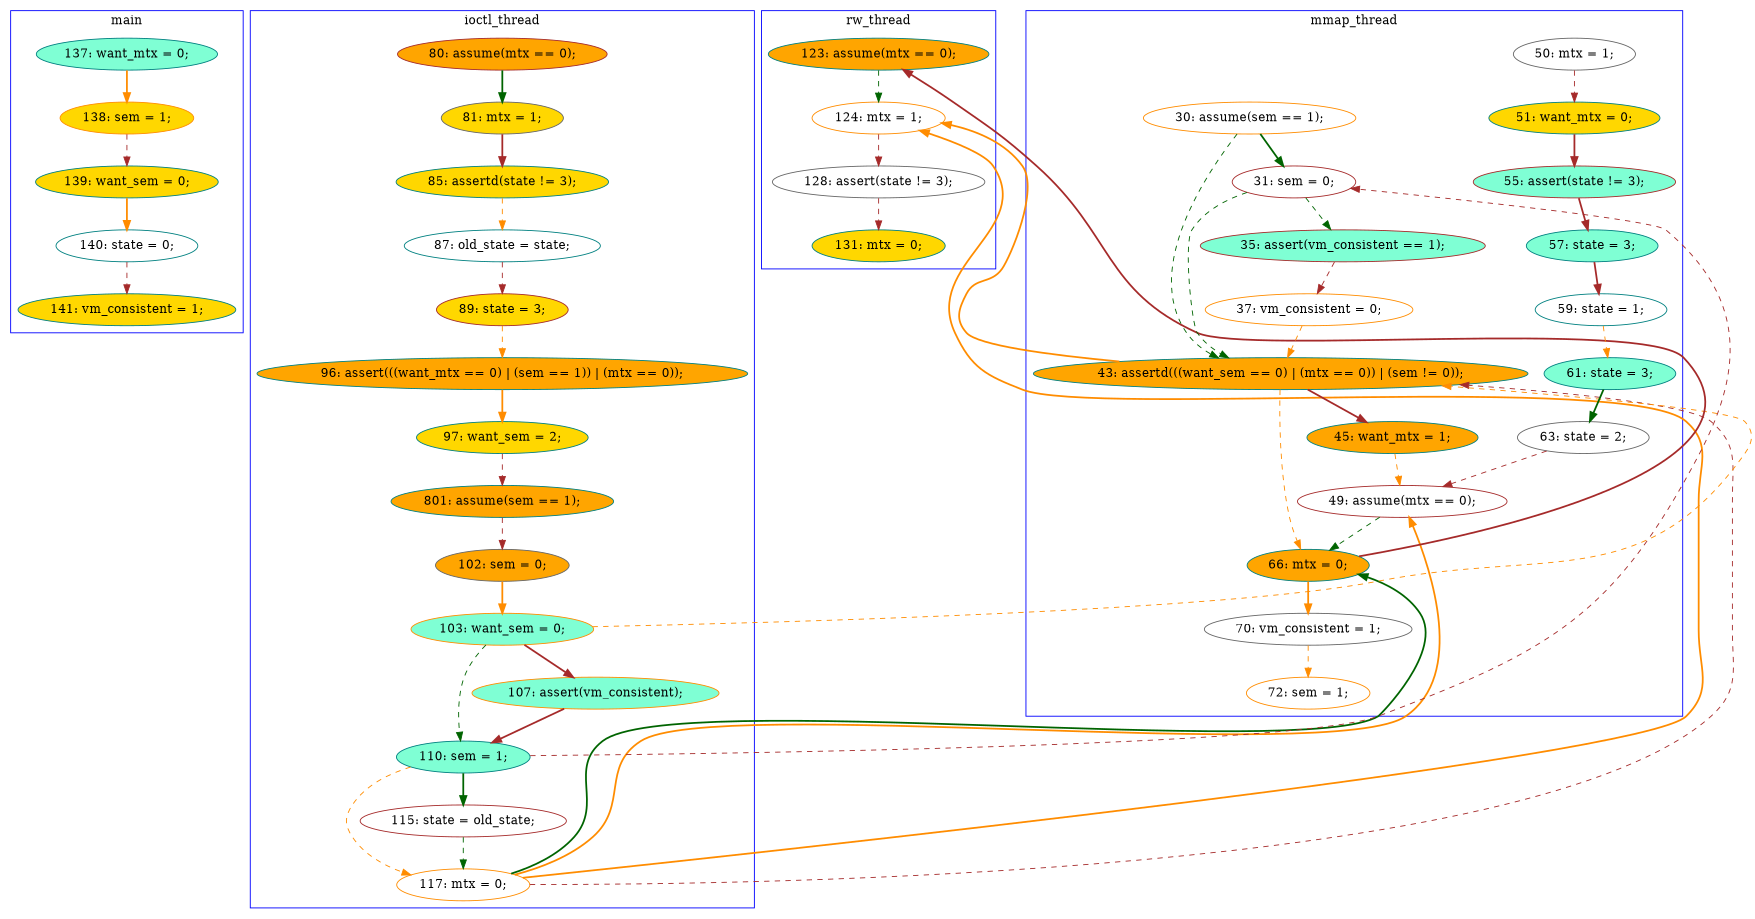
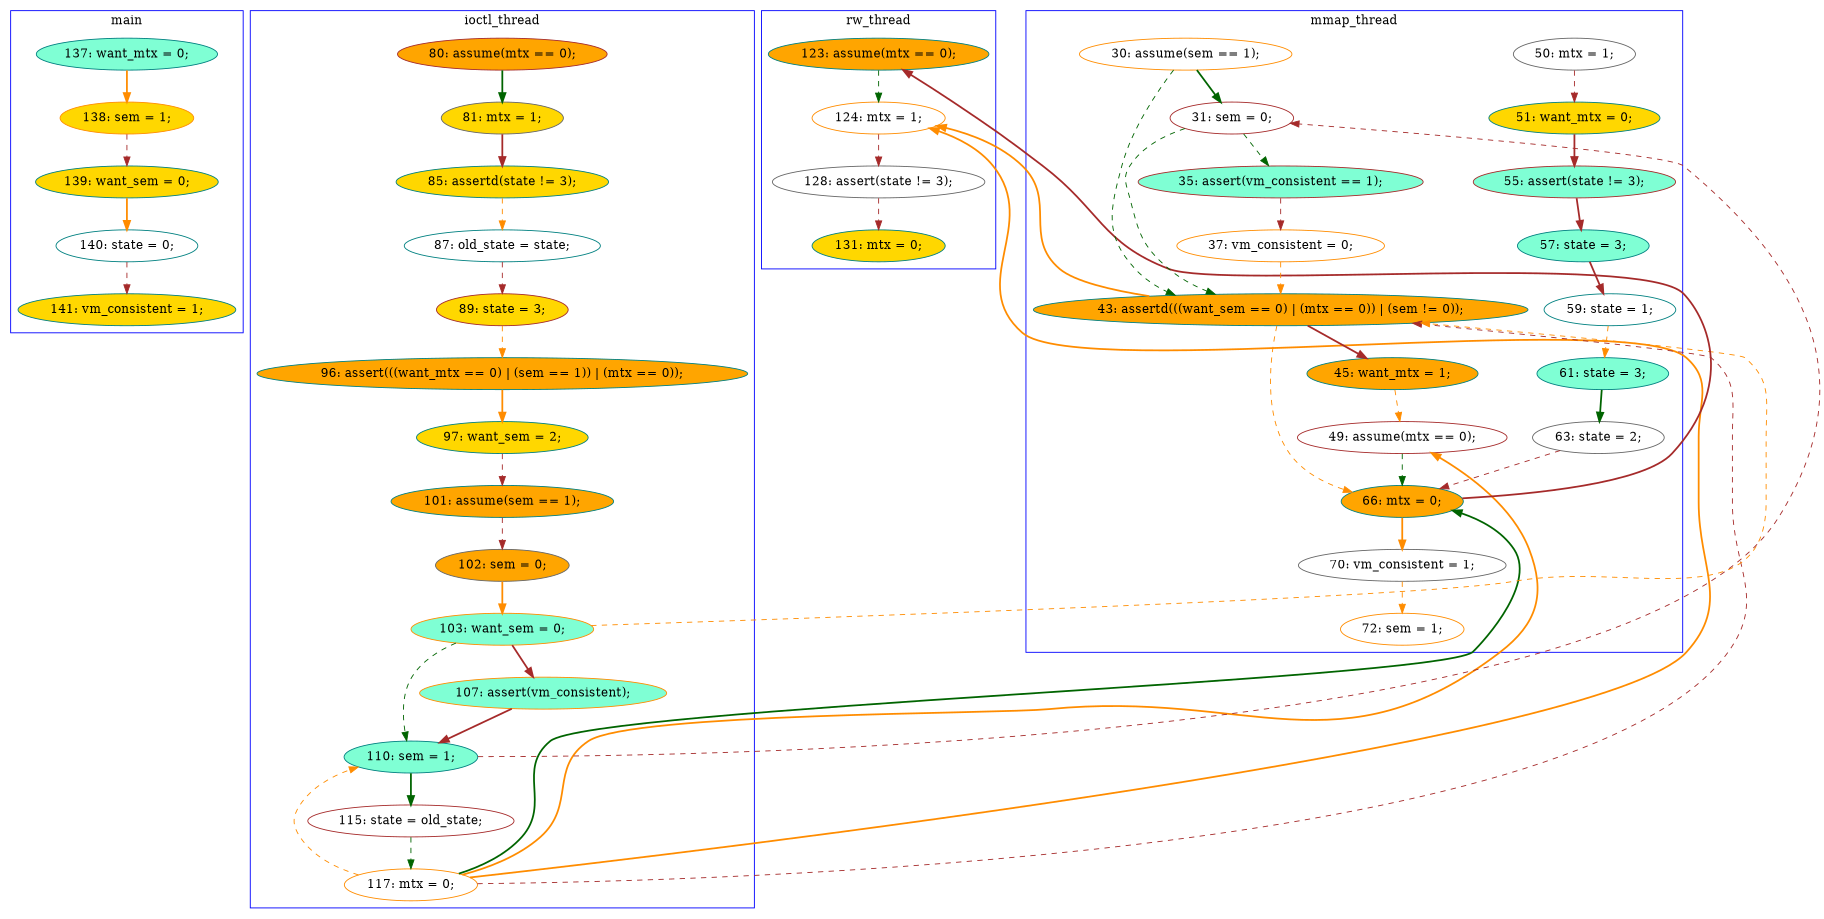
(1499, 467) -> (1504, 468)
(502, 501) -> (502, 501)
(347, 817) -> (295, 826)
